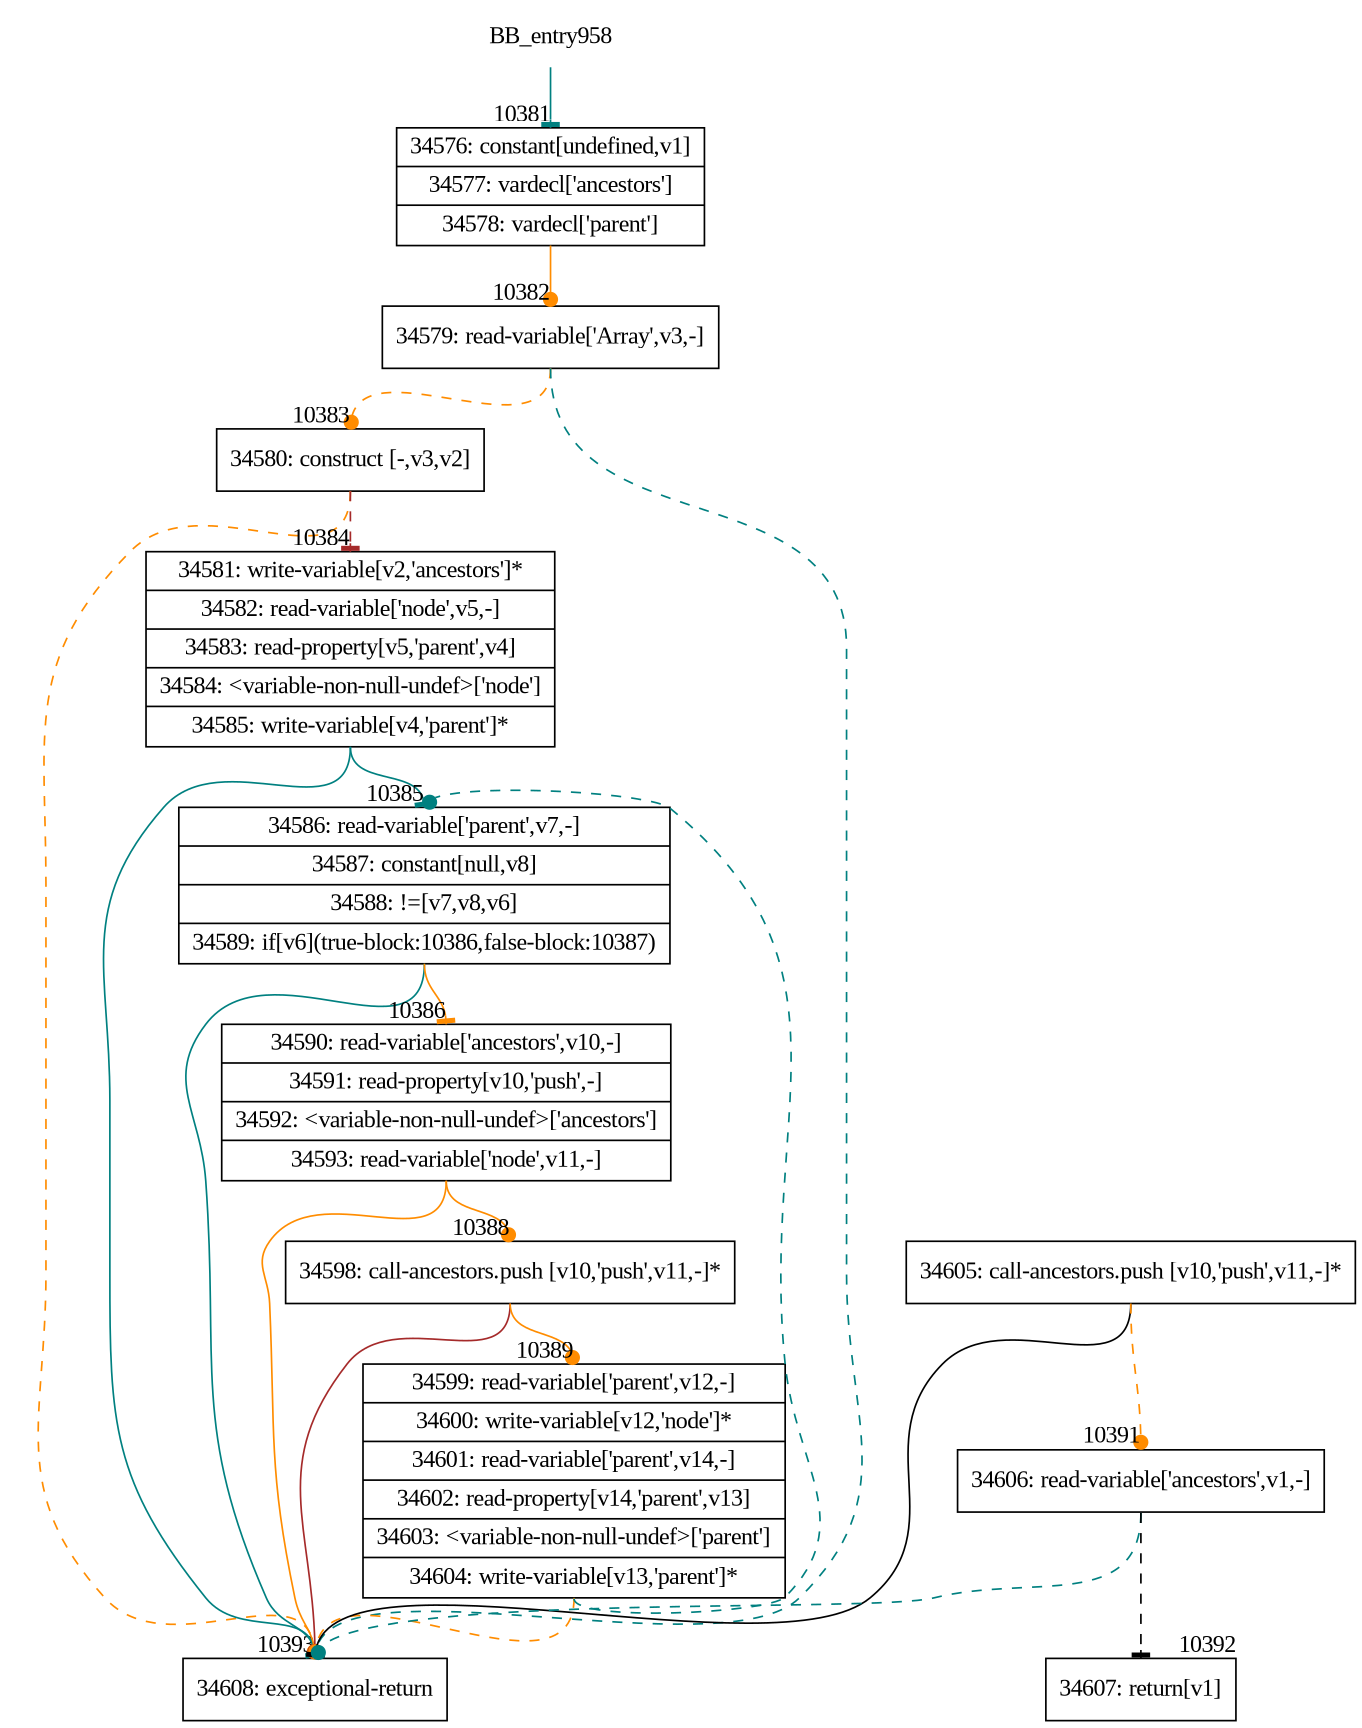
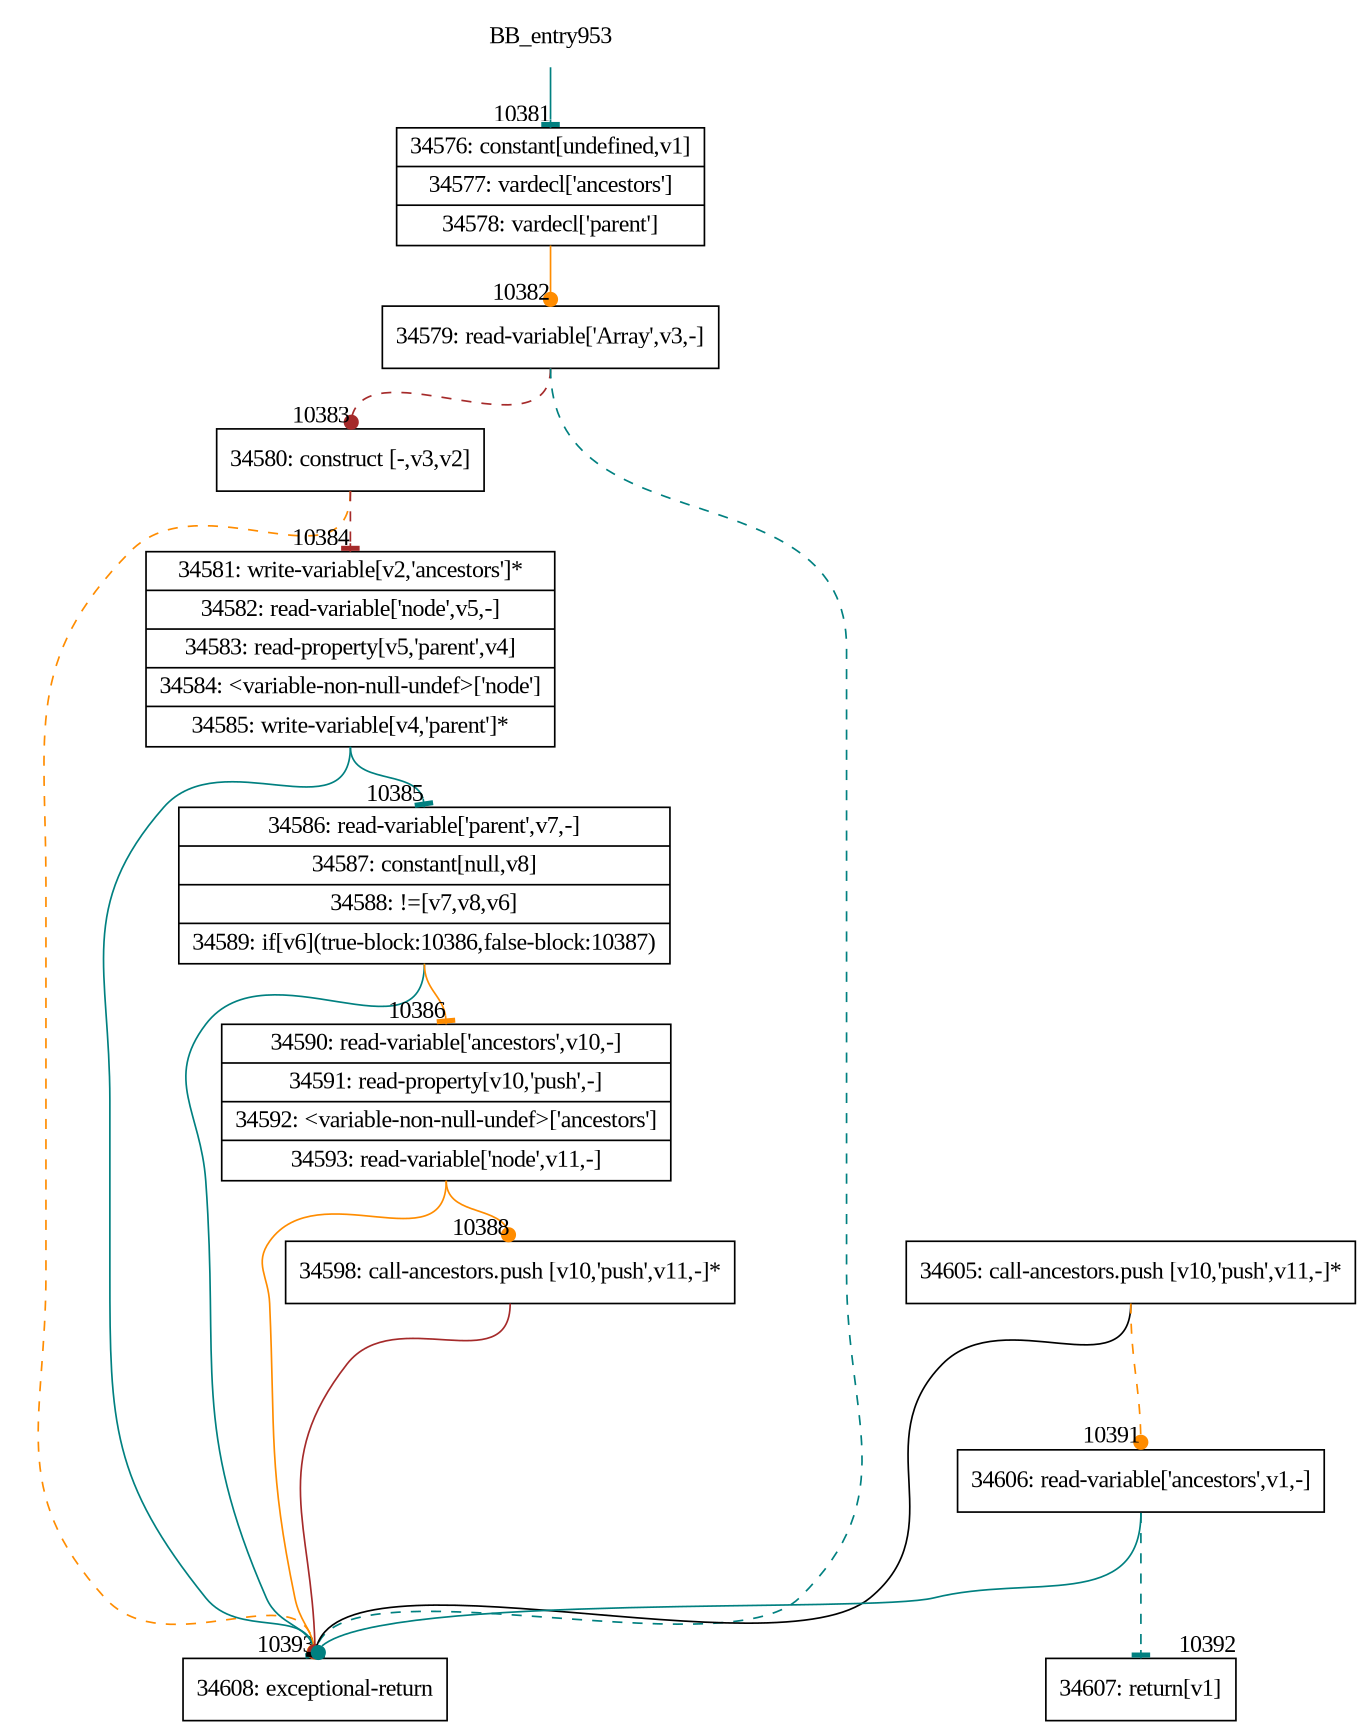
(551, 37) -> (551, 37)
(457, 400) -> (457, 400)
(574, 1481) -> none
(1141, 1581) -> (1141, 1581)
(816, 1604) -> (751, 1605)
